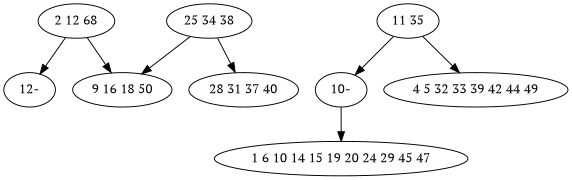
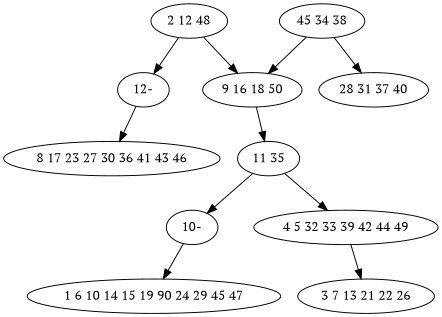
(76, 21) -> (189, 21)
(209, 21) -> (322, 21)
none -> (259, 119)
none -> (112, 159)
(341, 159) -> (154, 296)
none -> (366, 296)
